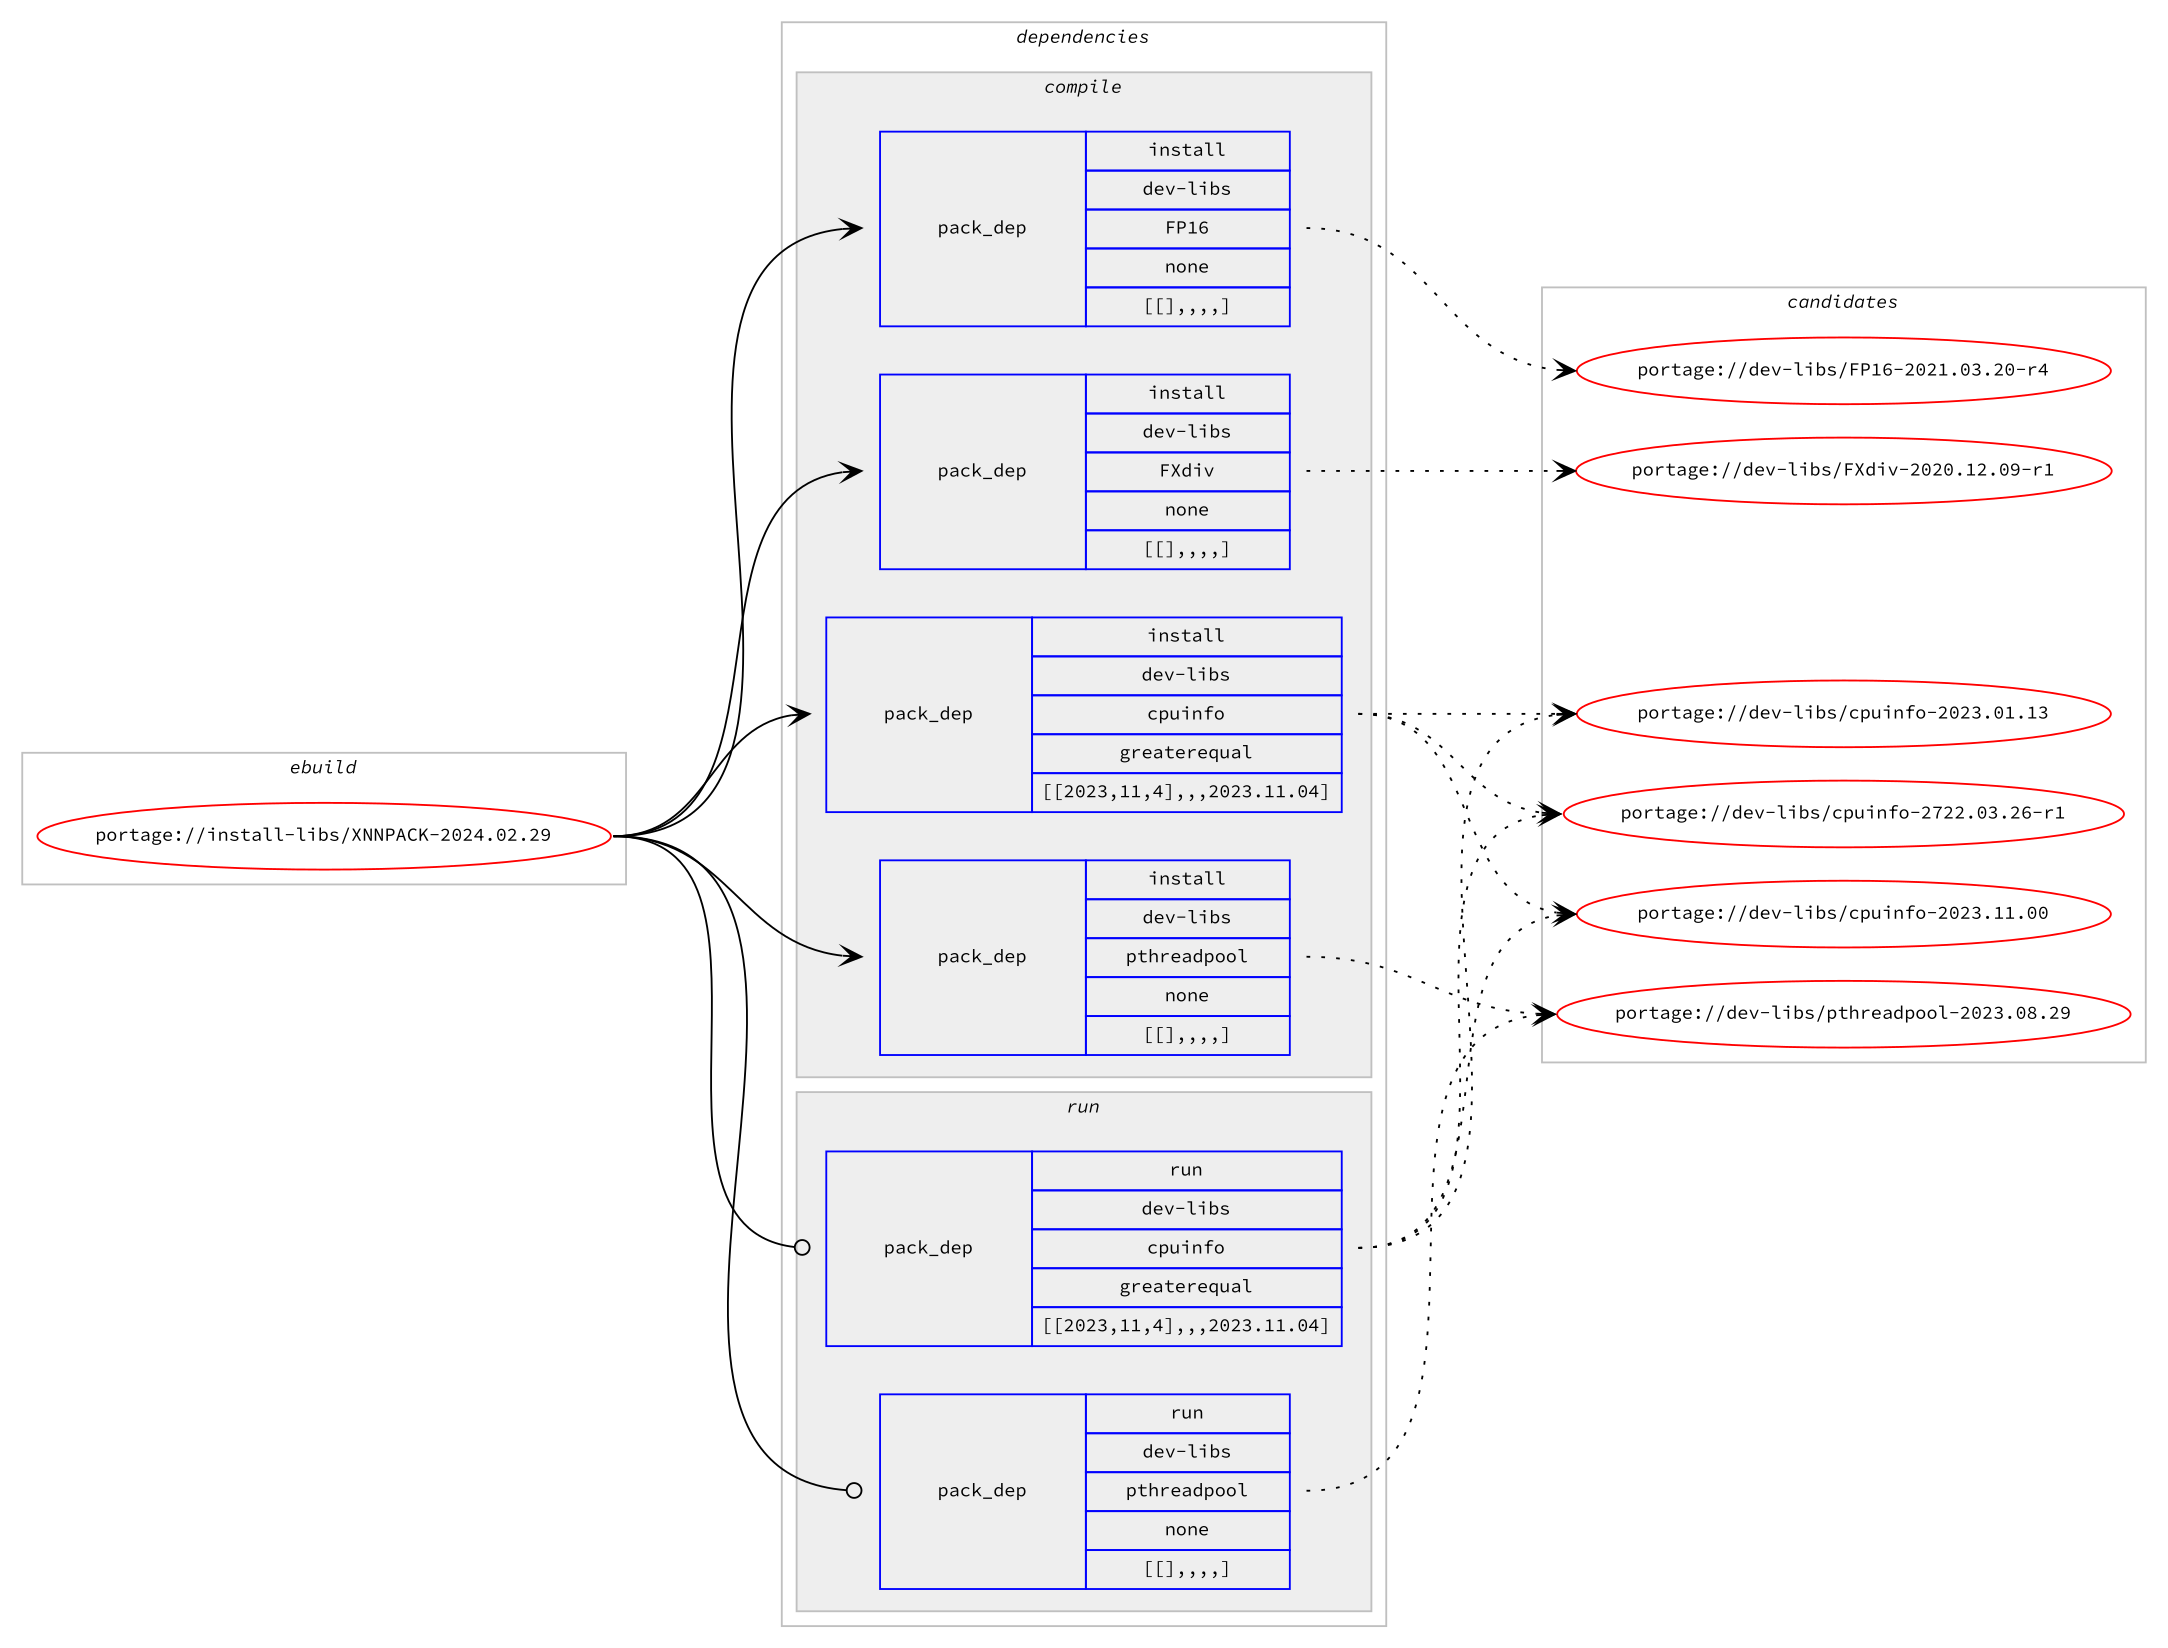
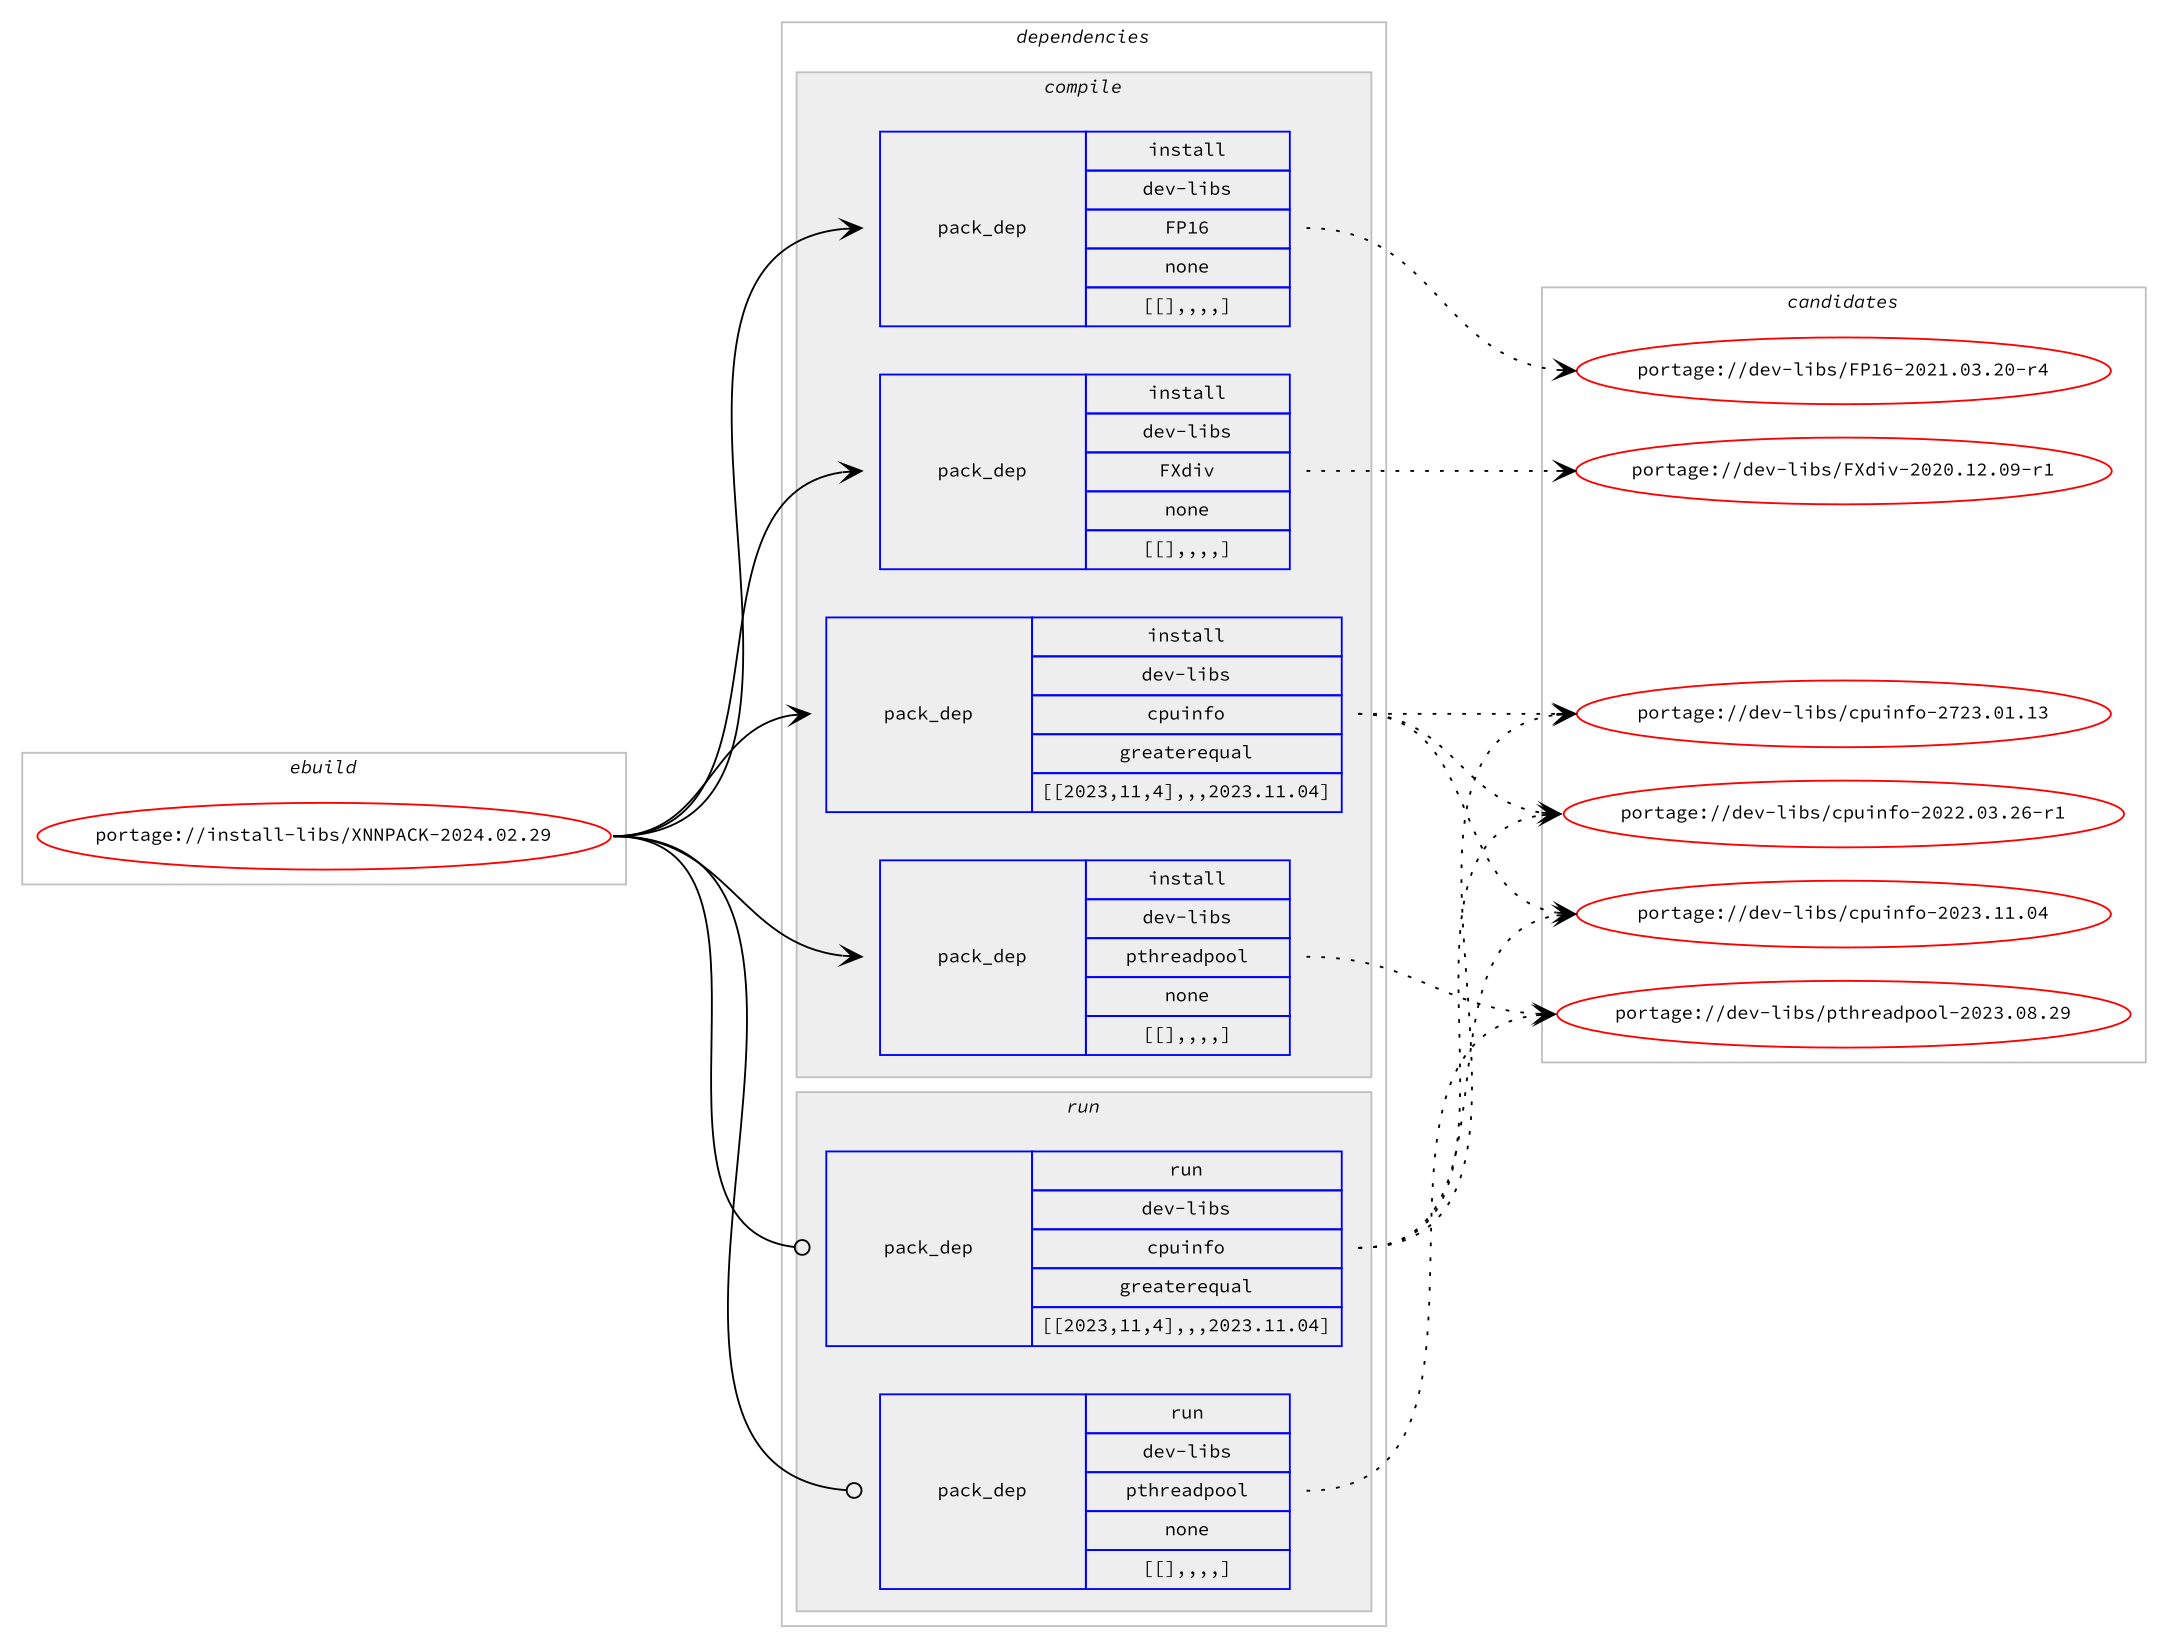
(1844, 714) -> (1844, 714)
(1844, 814) -> (1844, 814)
(1844, 914) -> (1844, 914)
